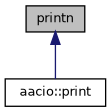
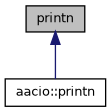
(55, 93) -> (55, 93)
